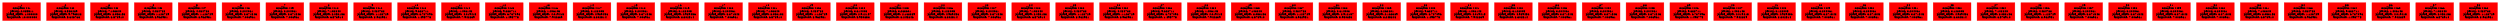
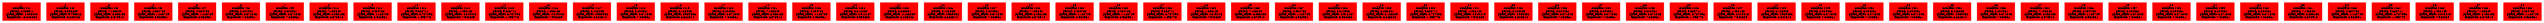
none -> (1996, 12)
